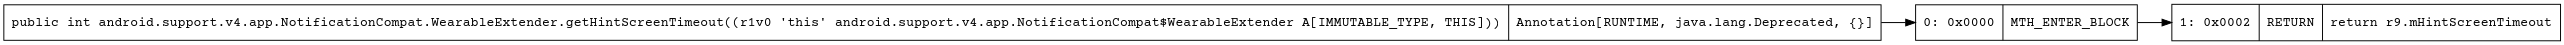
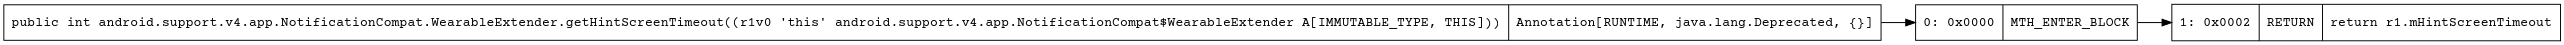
(2442, 22) -> (2442, 22)
